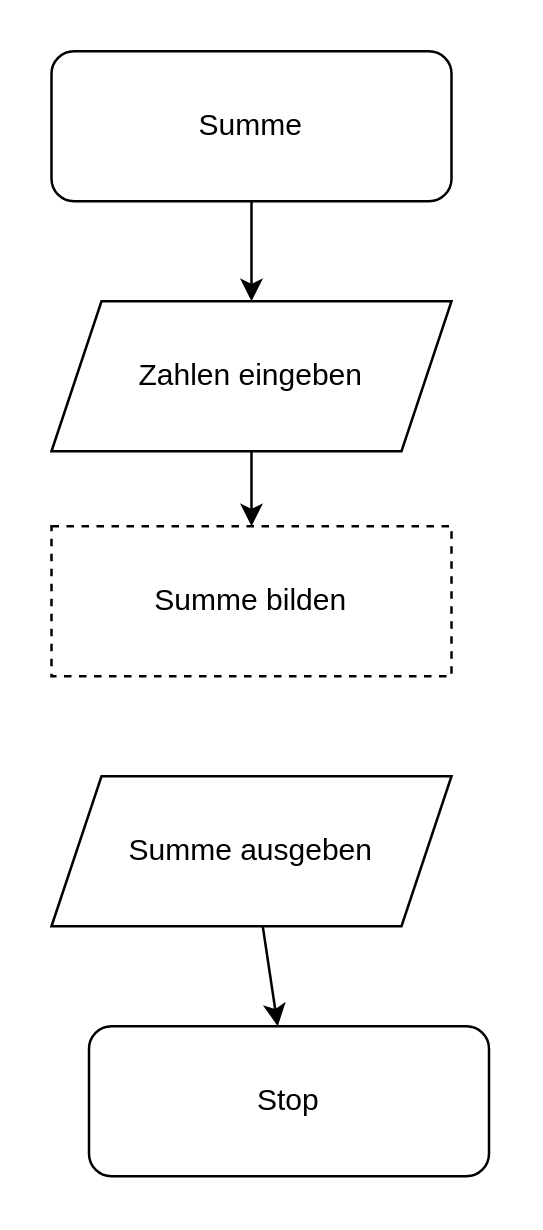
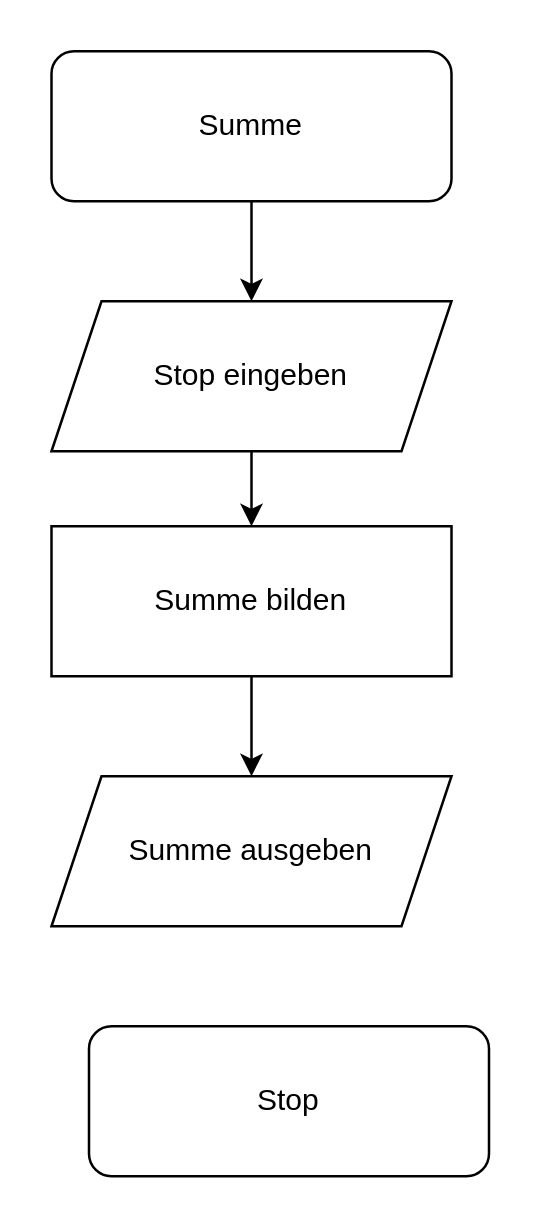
(251, 376) -> (251, 376)
(251, 601) -> (251, 601)
none -> (251, 718)
(269, 968) -> none
